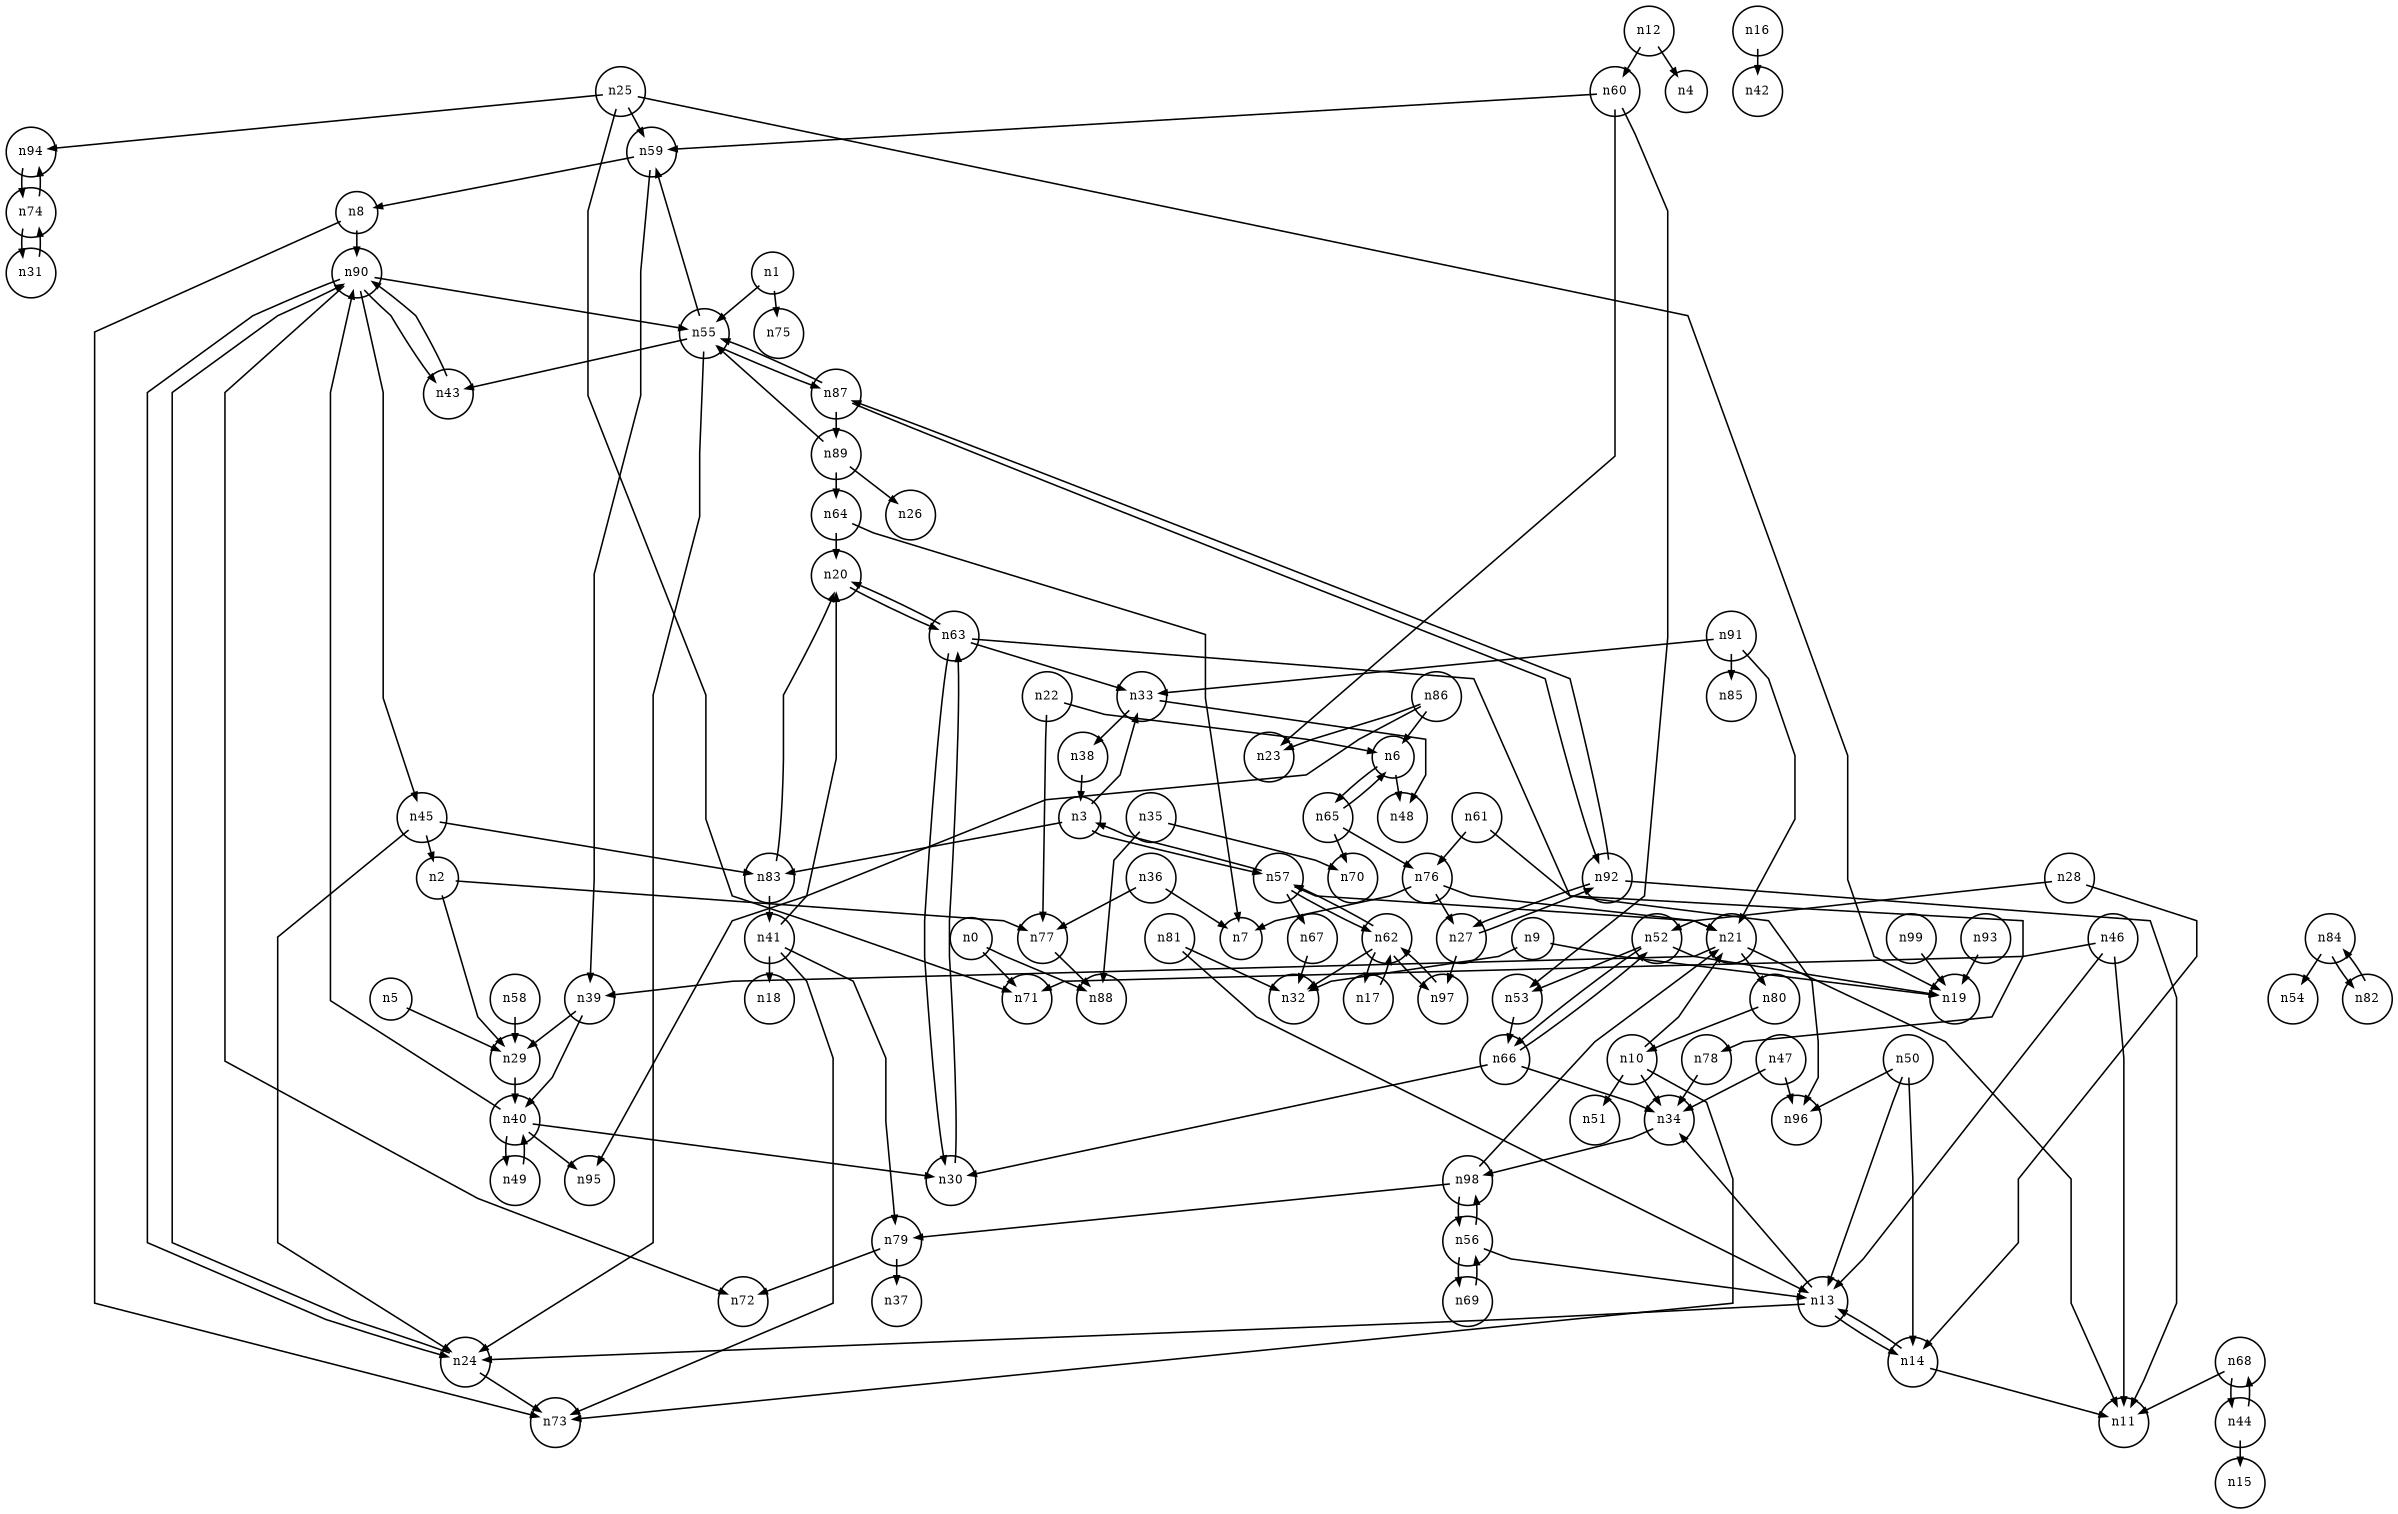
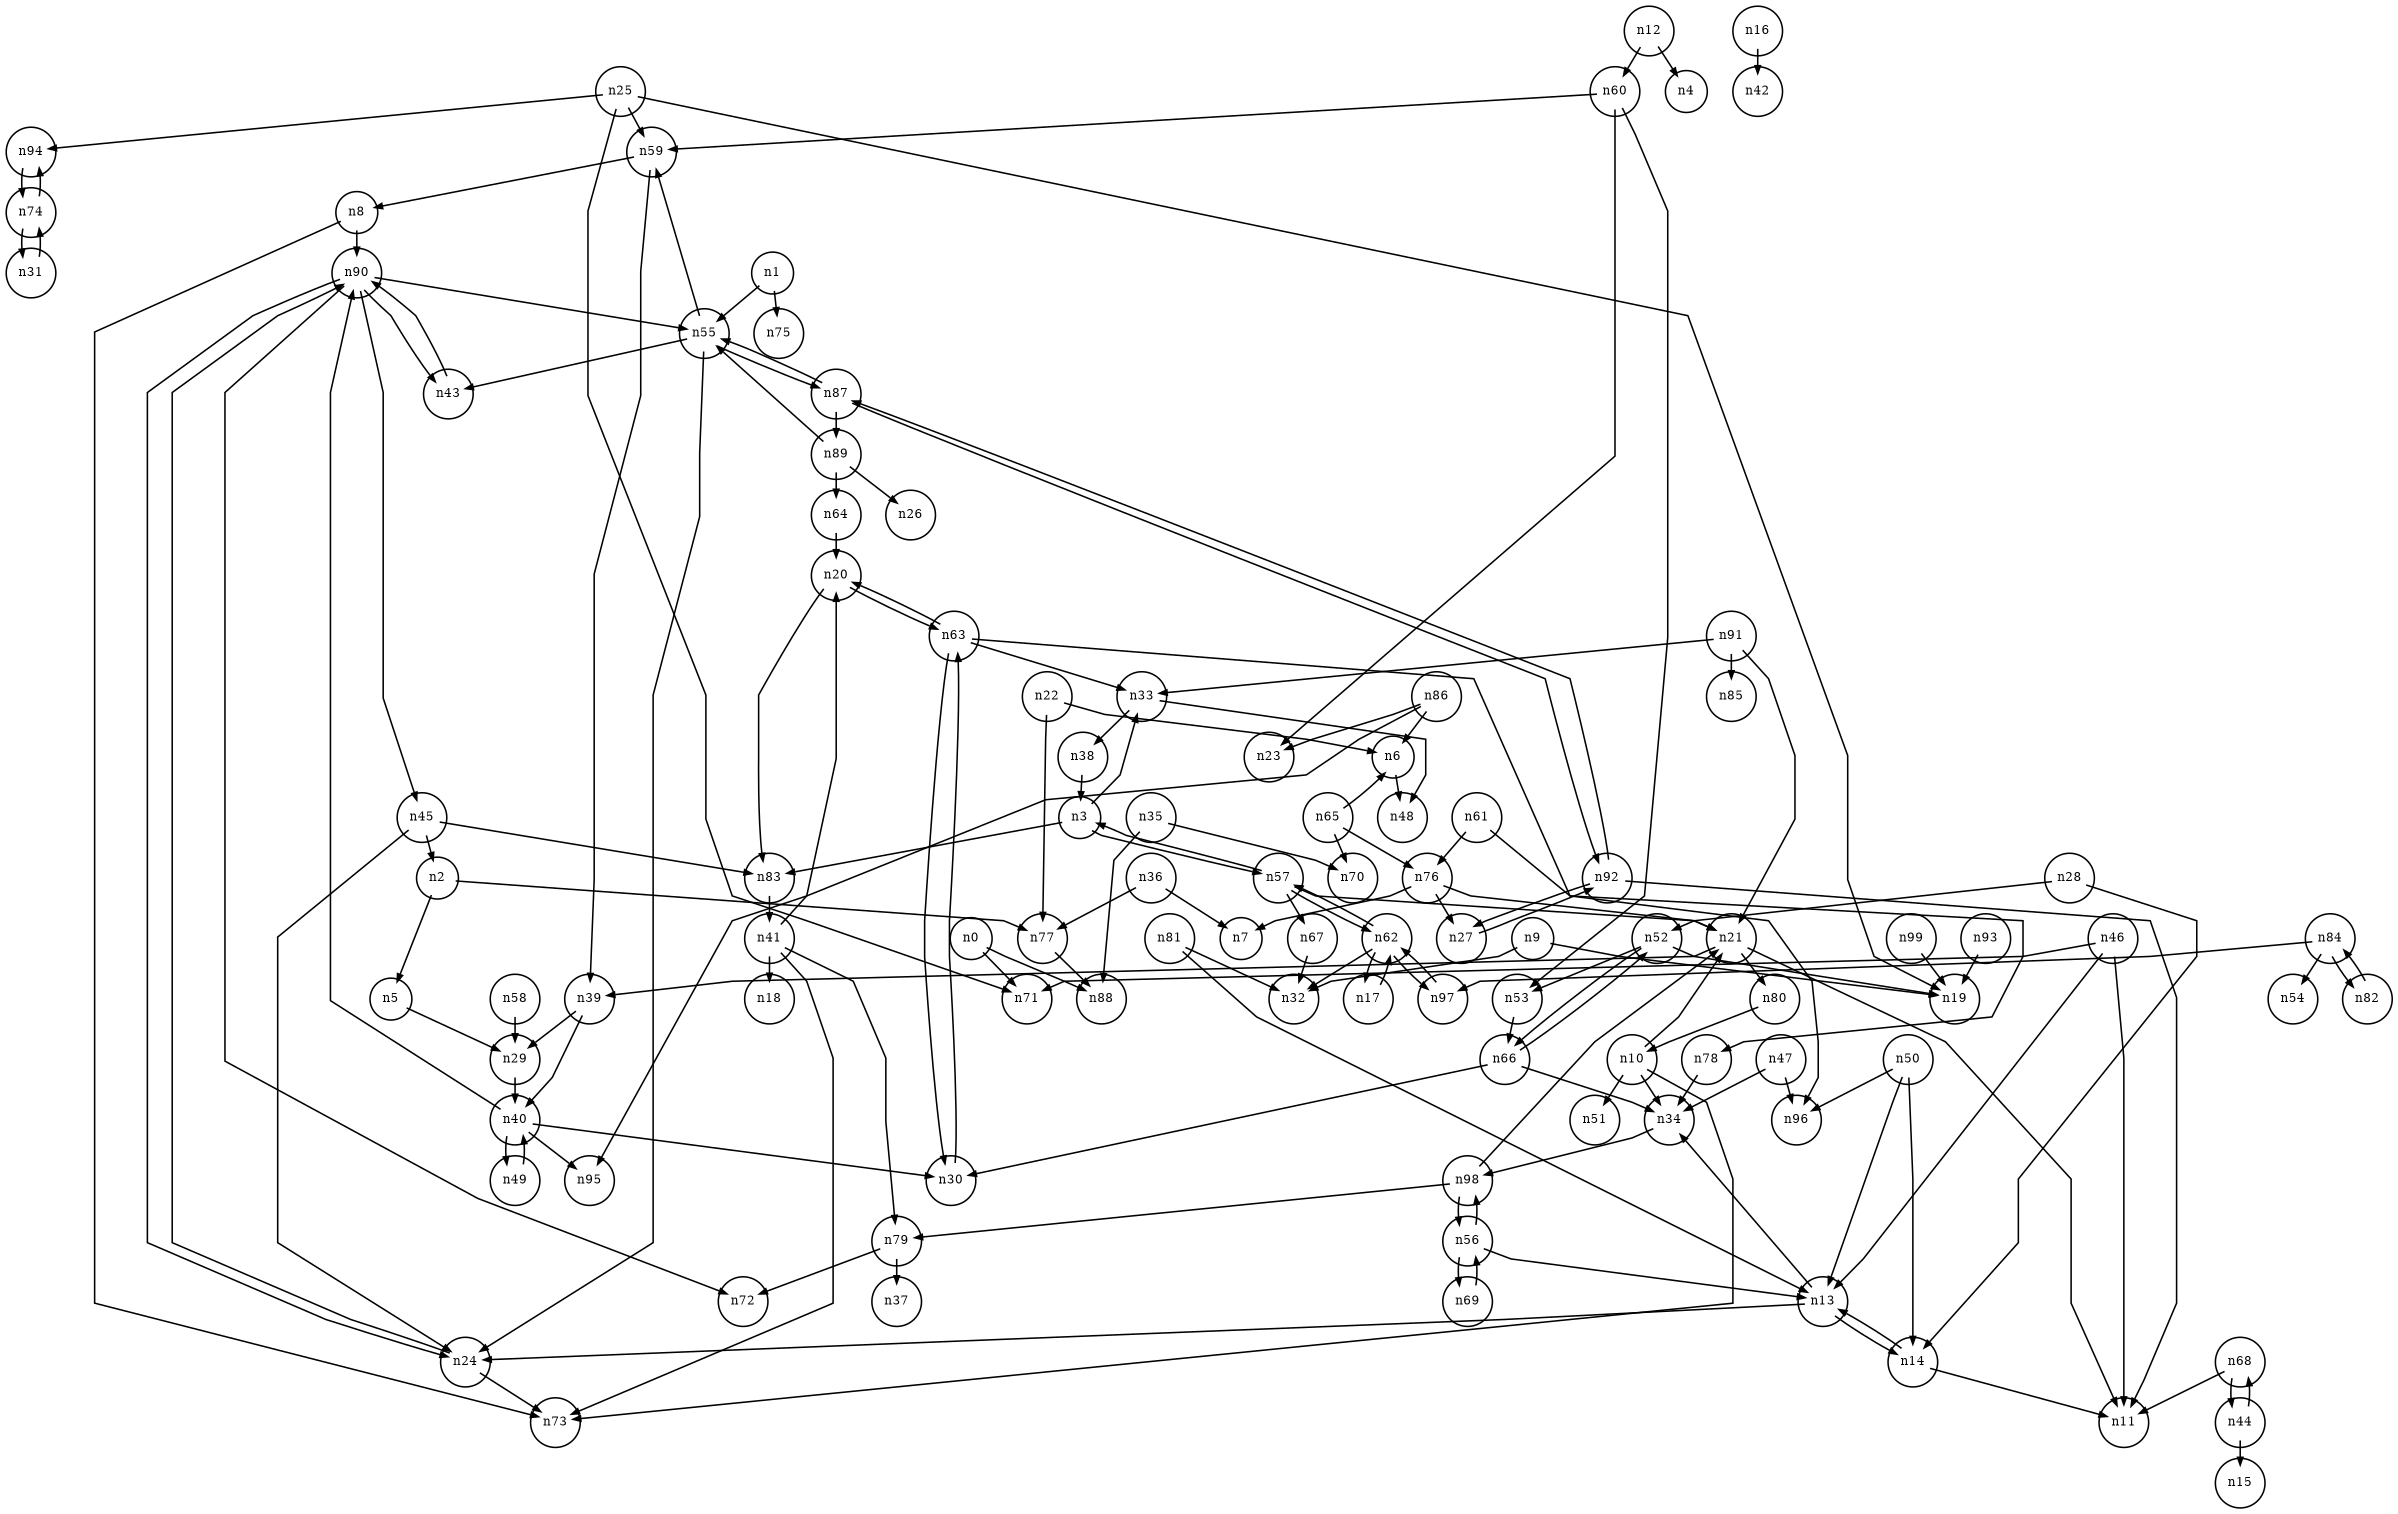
(1162, 621) -> none
(783, 725) -> (759, 712)
(1359, 780) -> none
(1453, 965) -> (2058, 960)
(464, 971) -> (416, 935)
